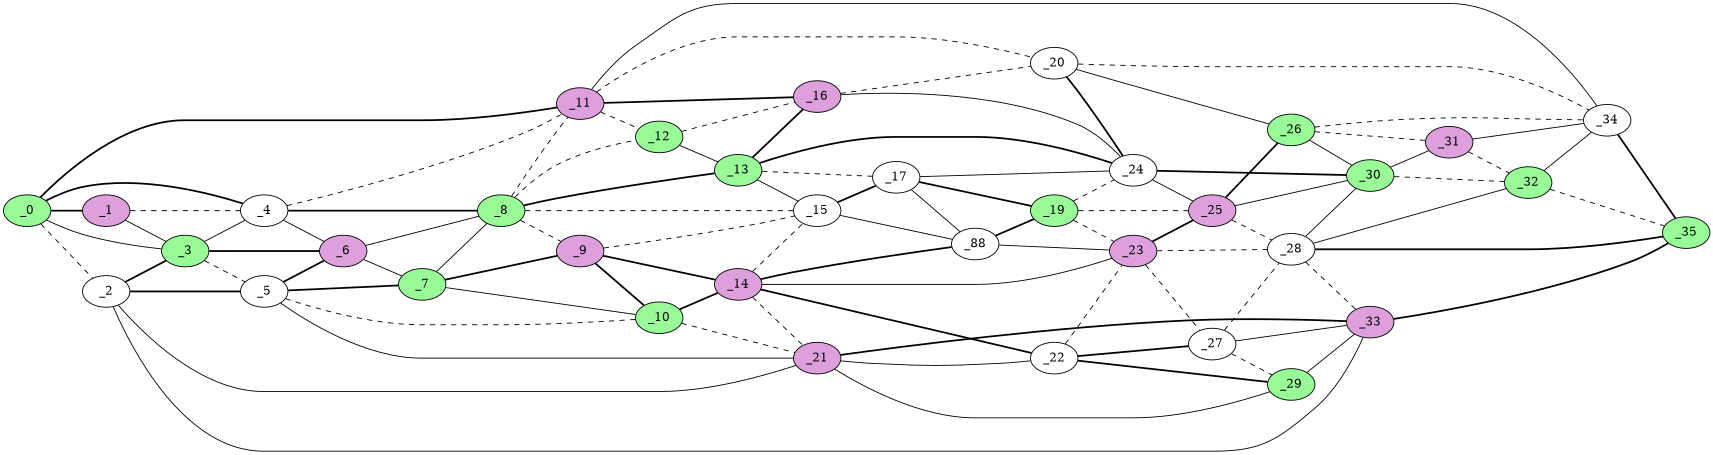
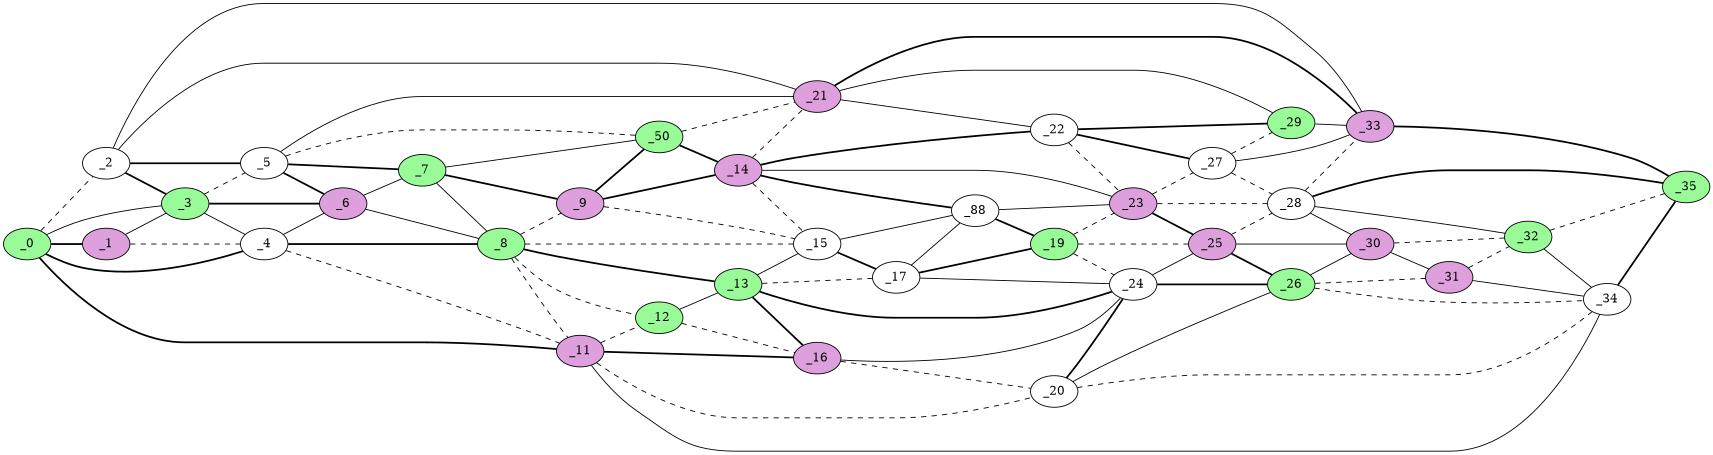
(1256, 173) -> (1212, 284)
(1370, 176) -> (1370, 244)
(659, 318) -> (659, 137)
